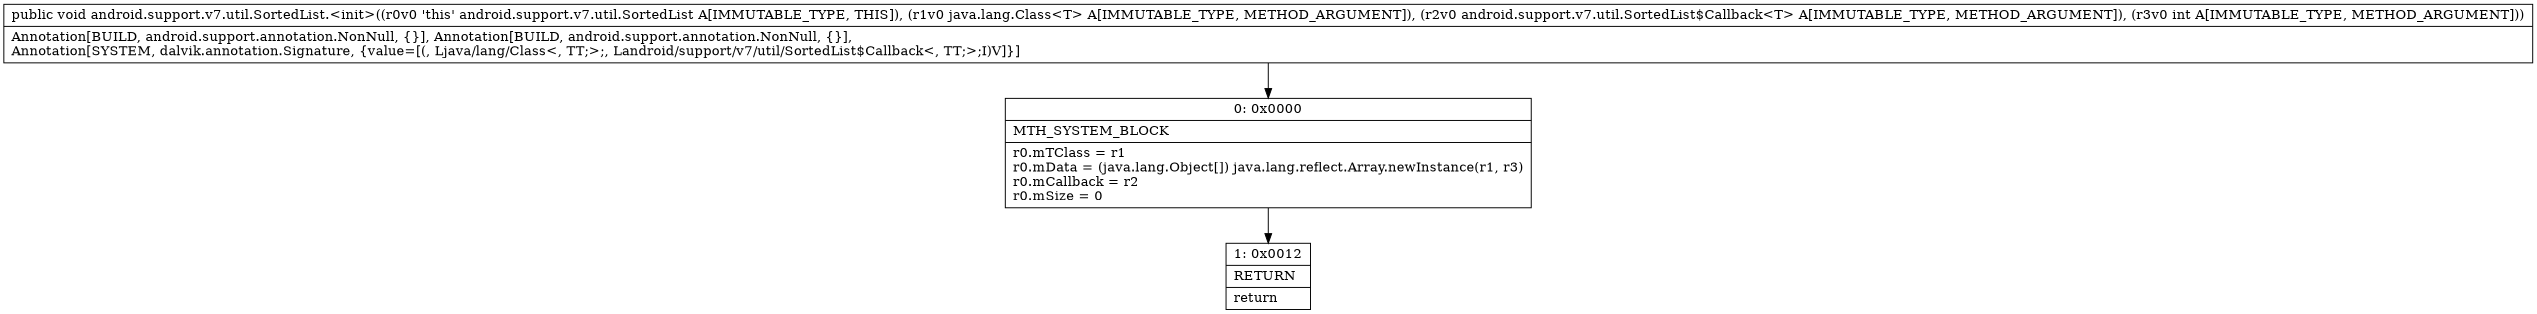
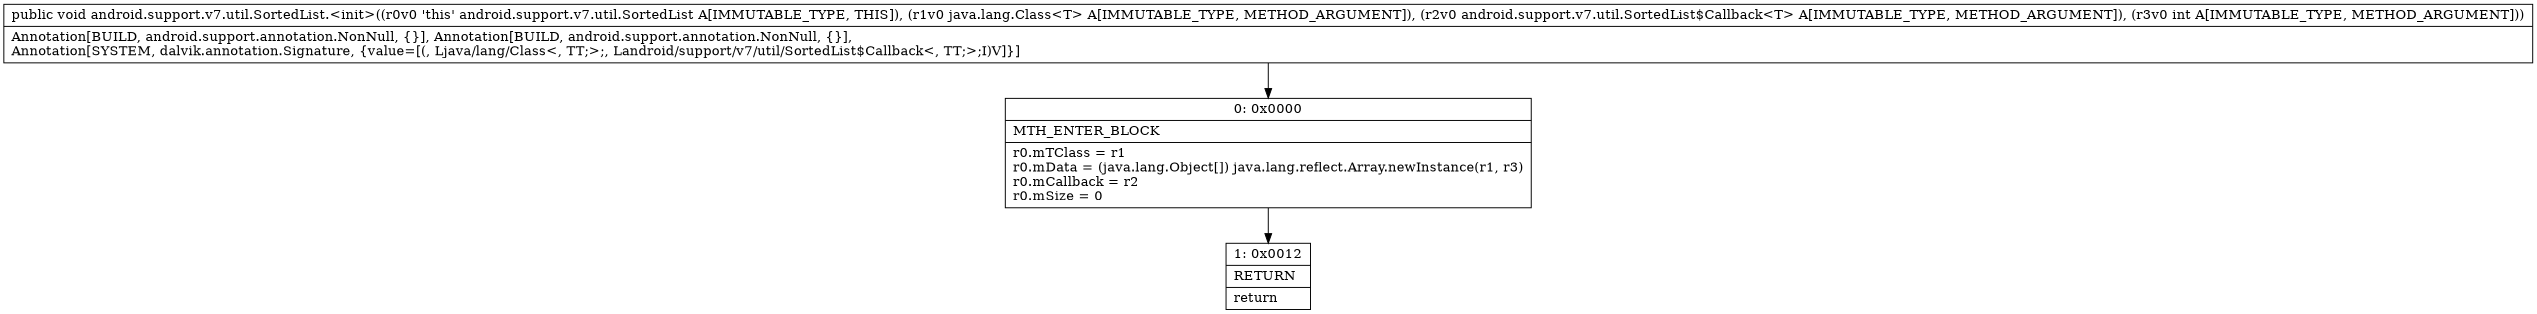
(1091, 131) -> (1087, 131)
